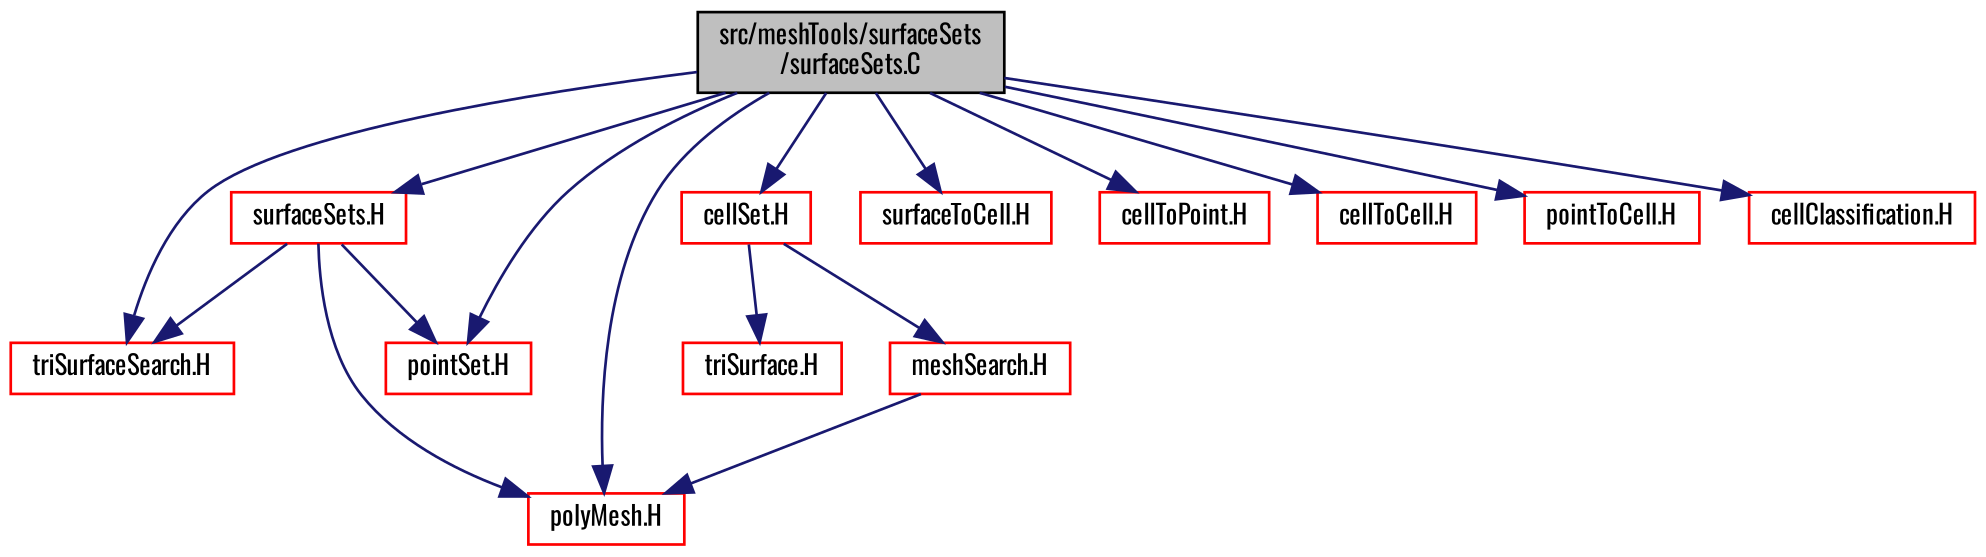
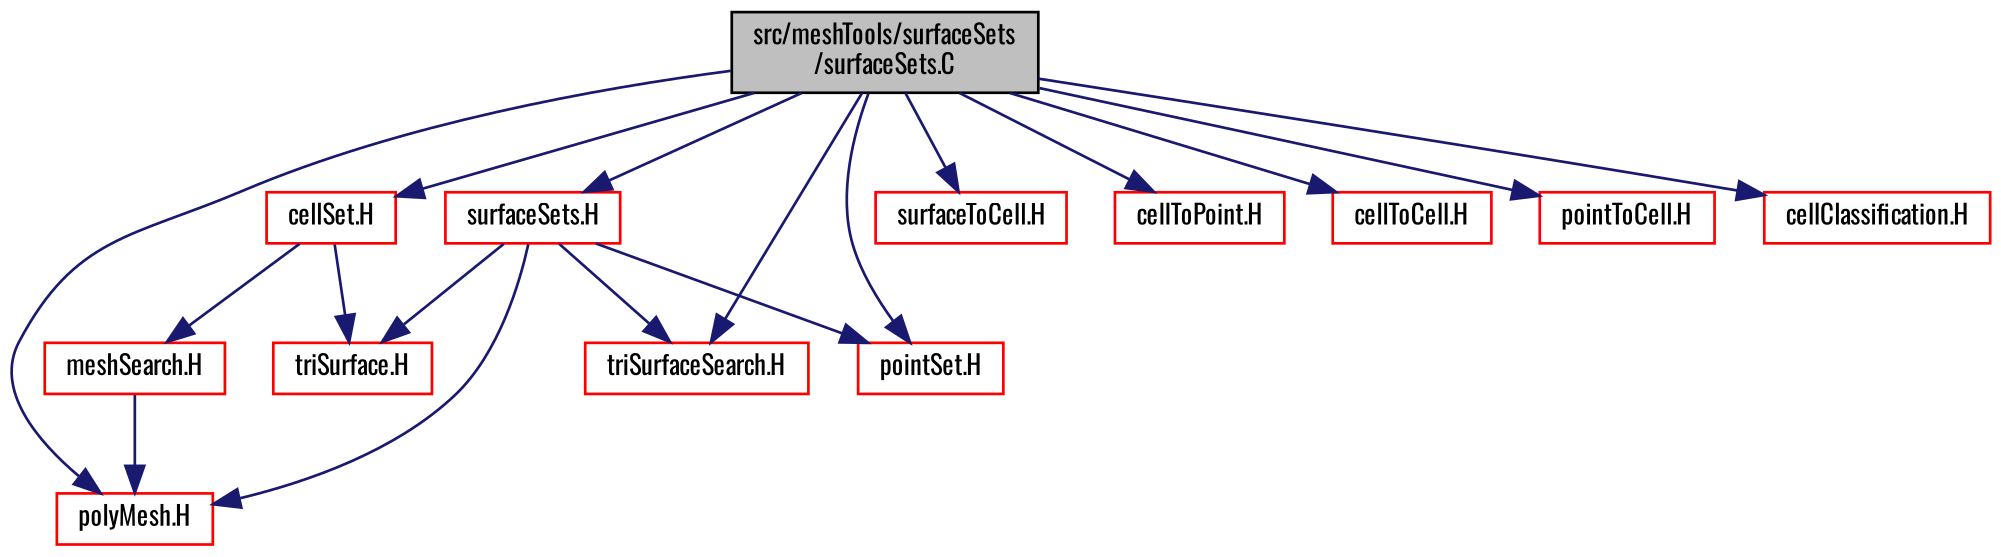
none -> (454, 284)
